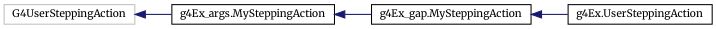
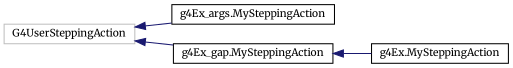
(358, 14) -> (159, 44)
(640, 14) -> (440, 54)
